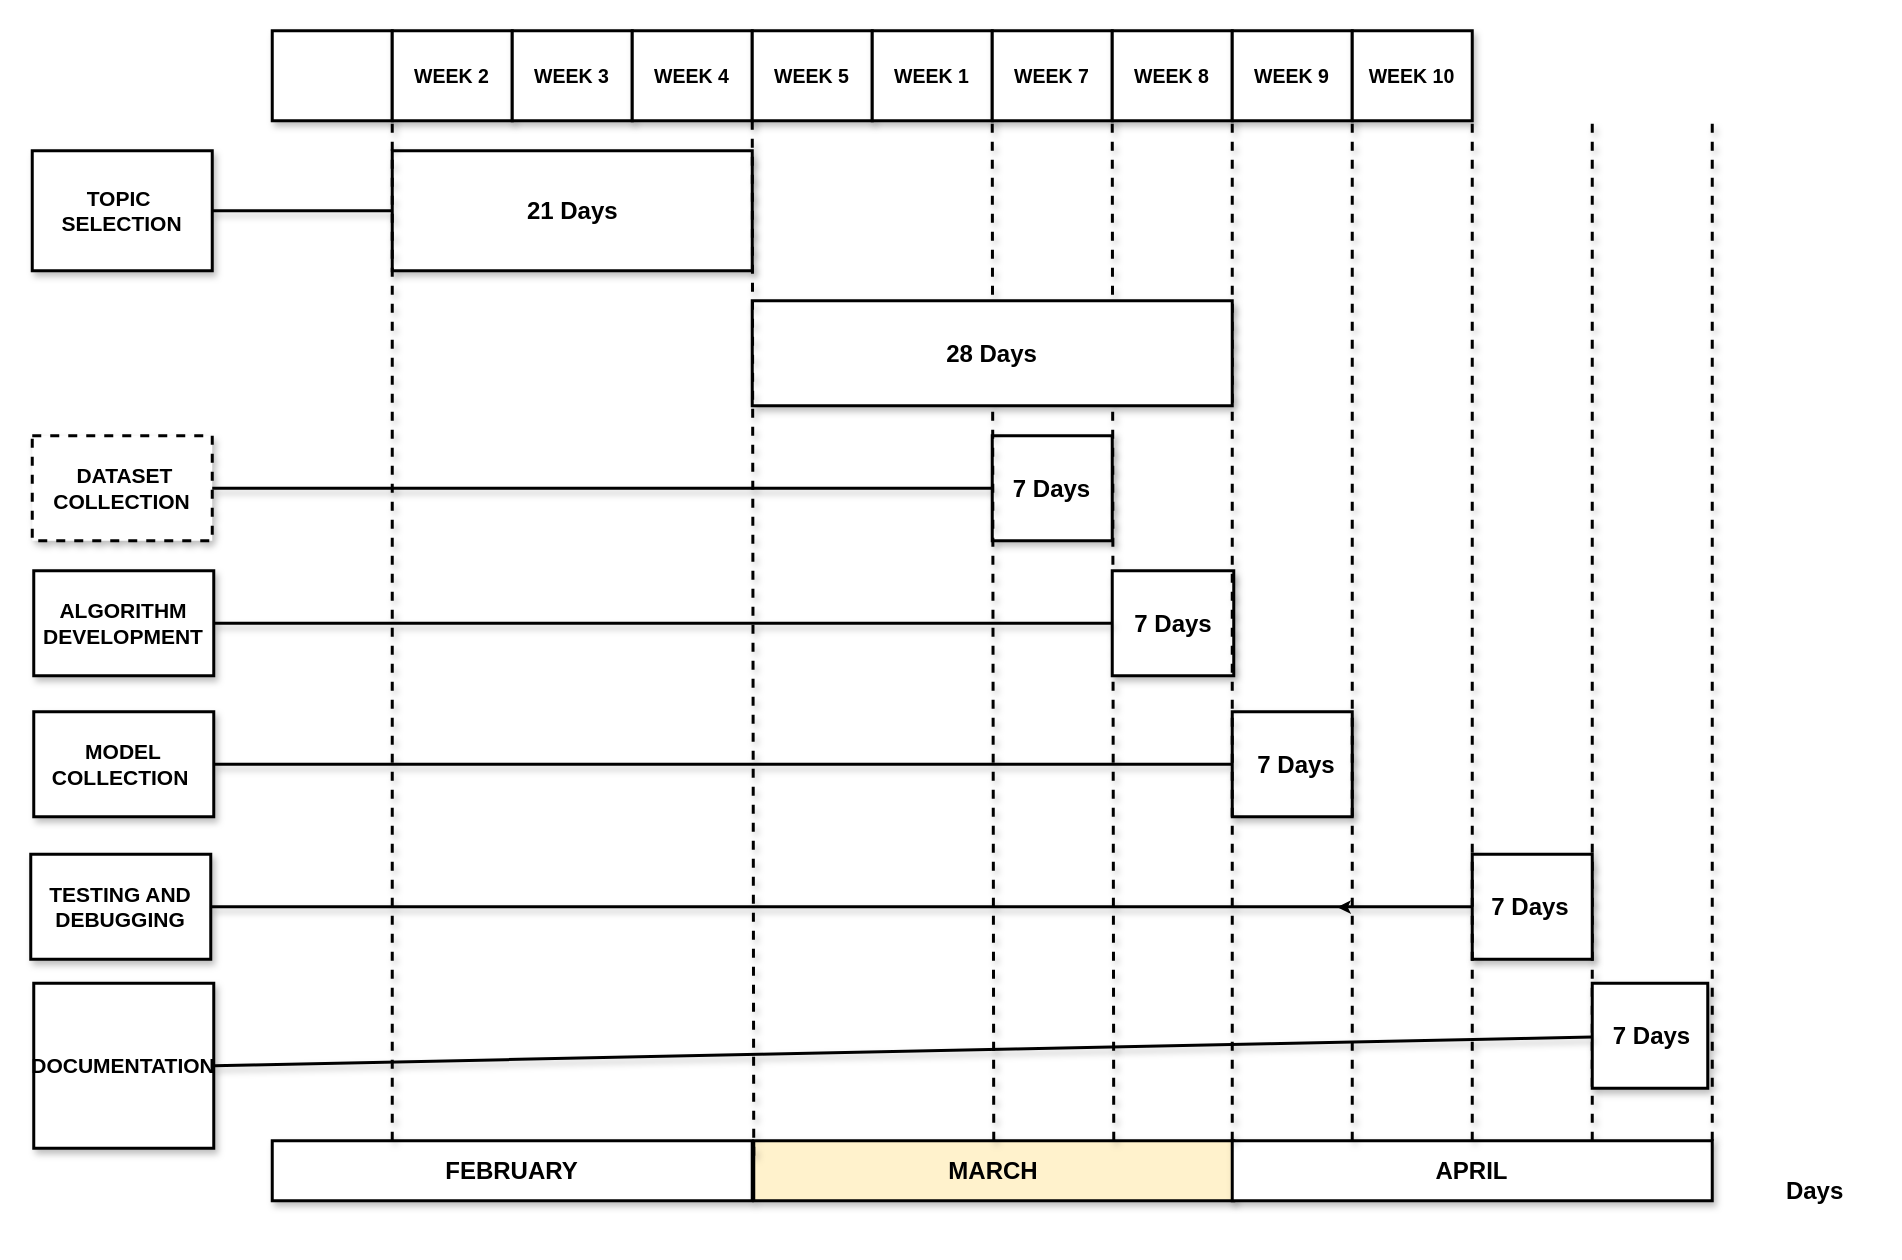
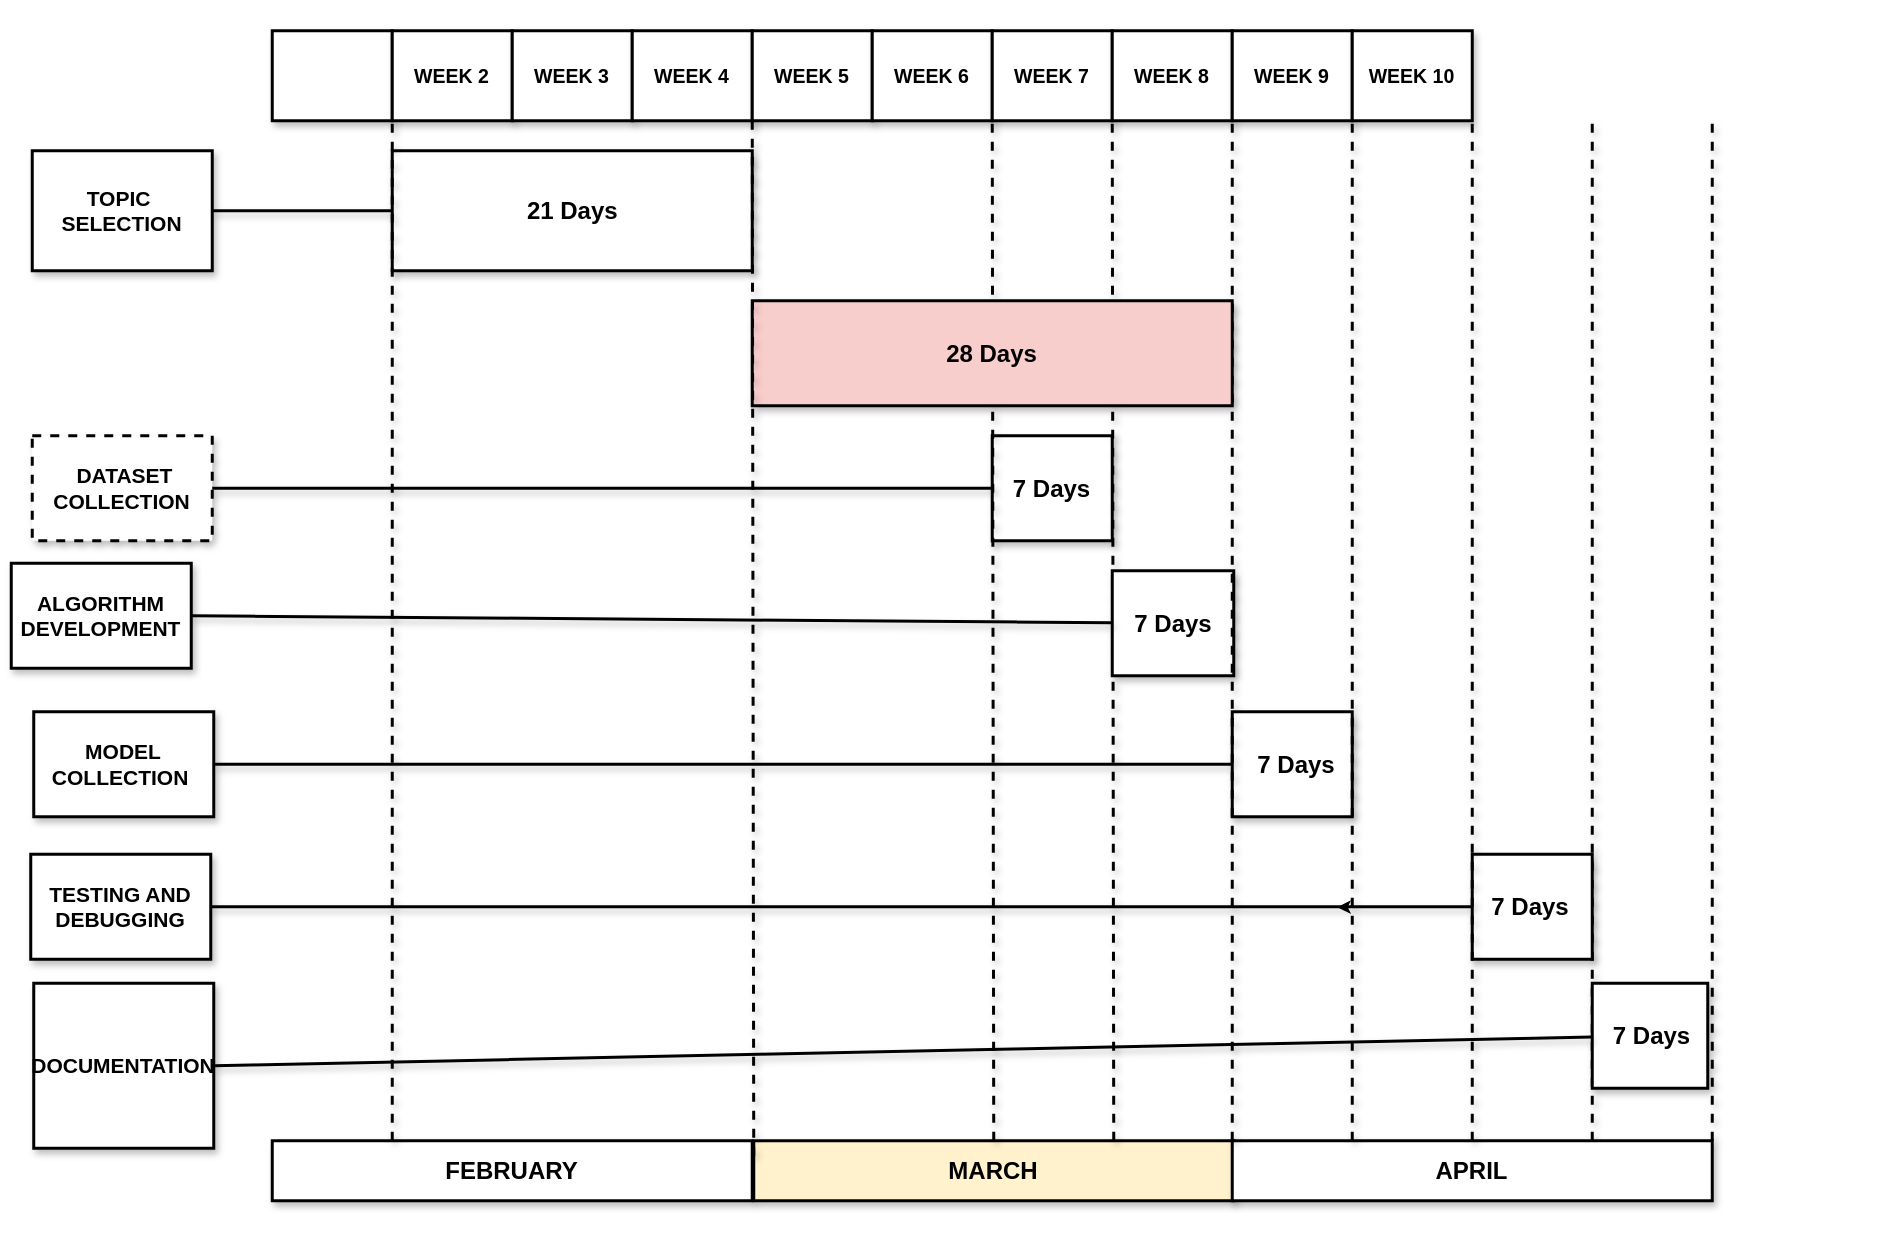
(932, 76) -> (932, 76)
(992, 353) -> (992, 353)
(124, 623) -> (101, 616)
(1812, 1190) -> none
